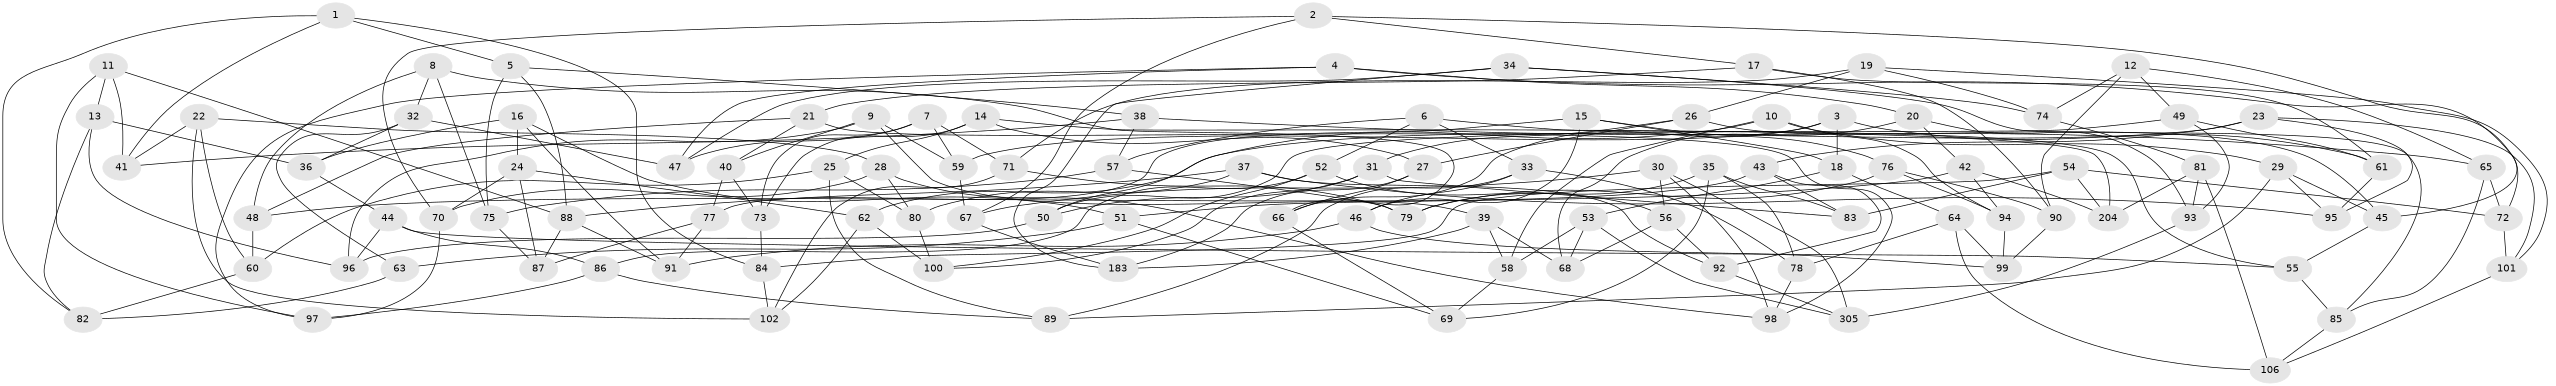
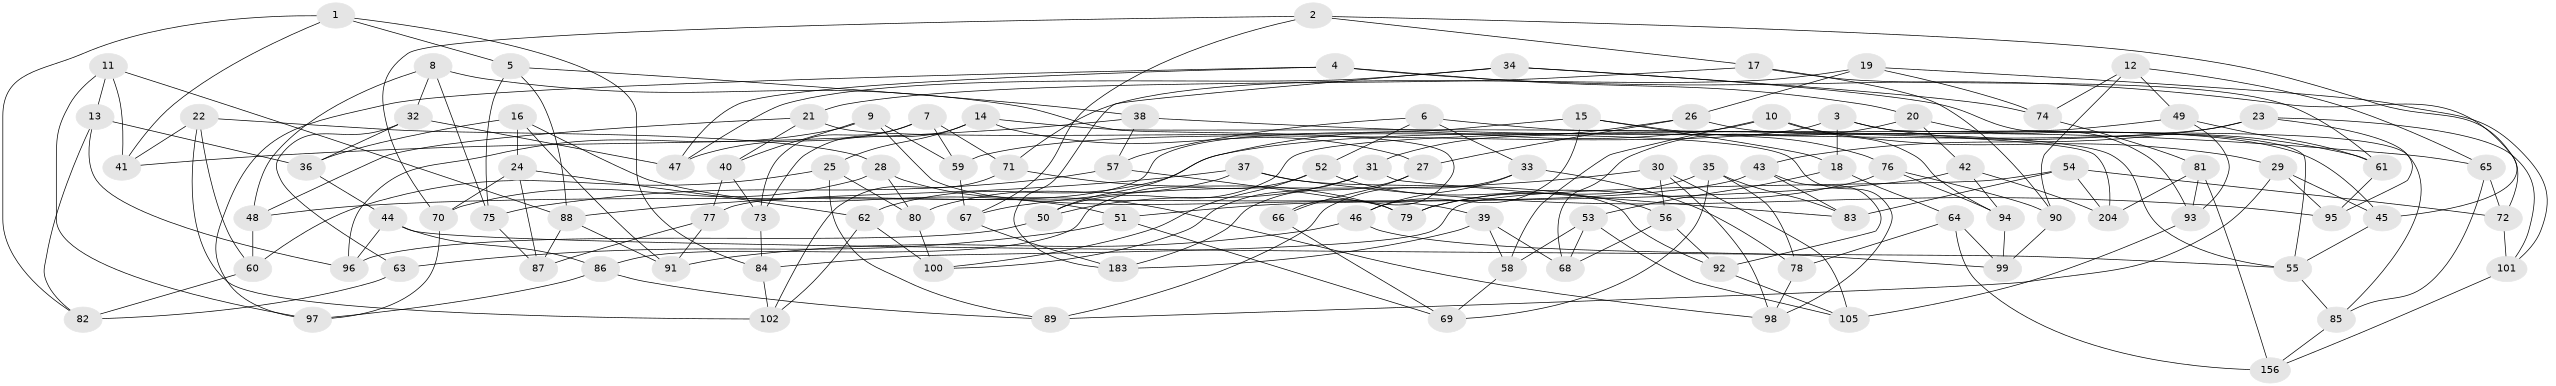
(1488, 165) -> (2131, 133)
(1849, 320) -> (1849, 320)
(2270, 370) -> (2270, 370)
